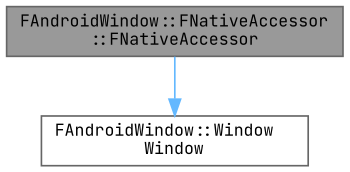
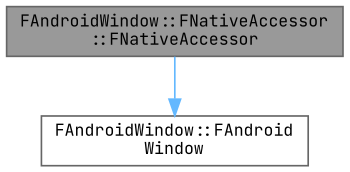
(175, 141) -> (175, 141)
